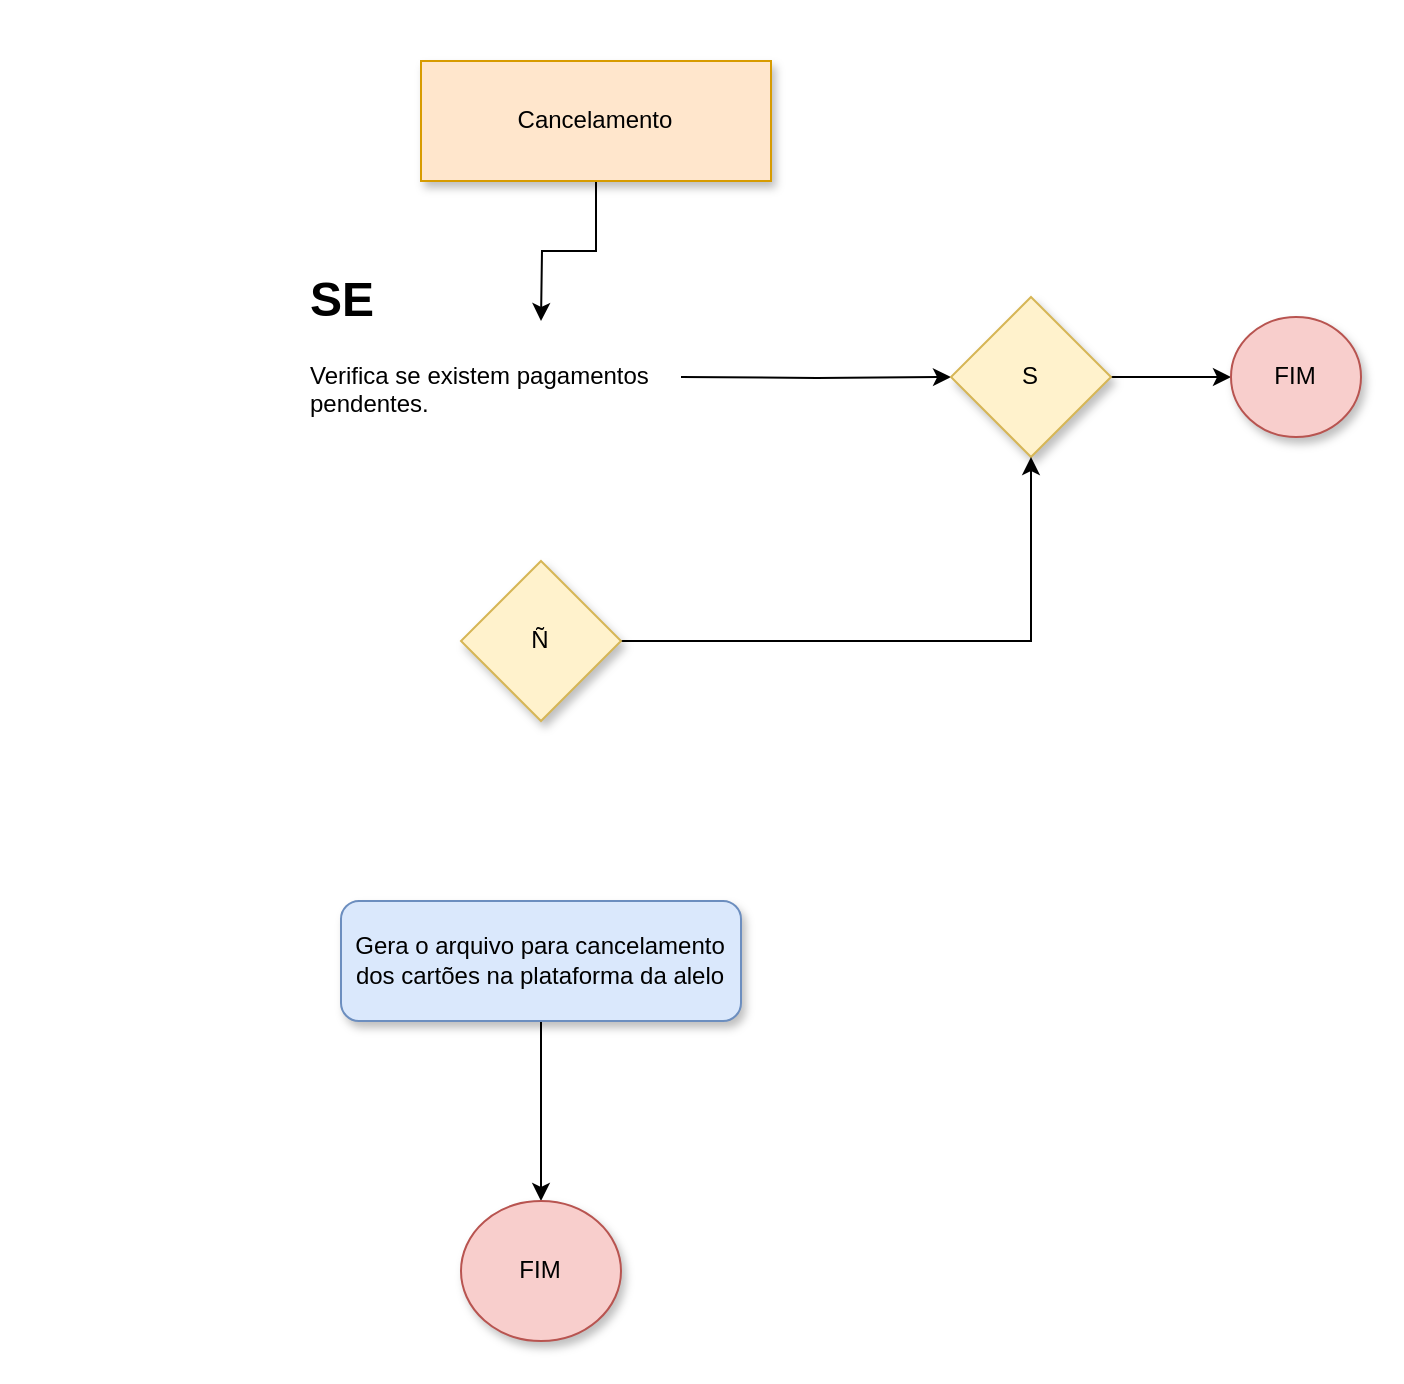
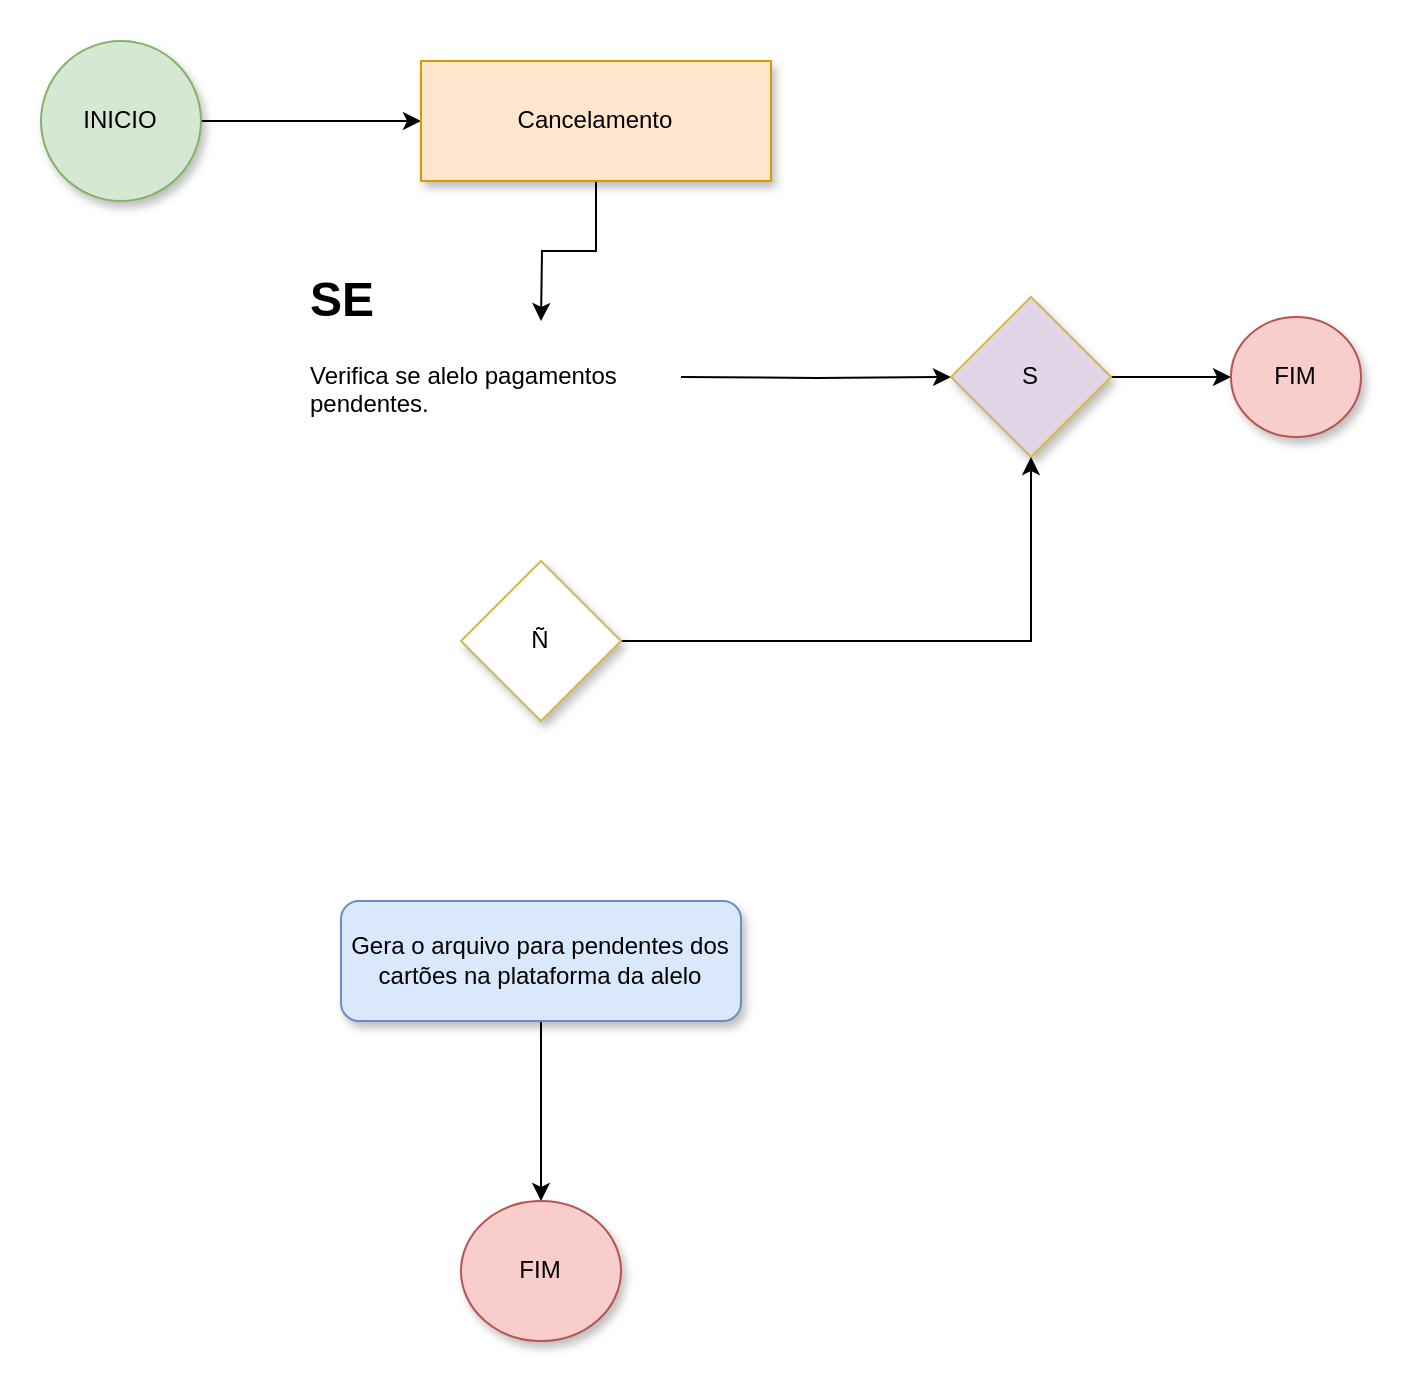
none -> (121, 121)
none -> (304, 121)
(493, 284) -> (493, 284)
(1031, 377) -> (1031, 377)
(541, 641) -> (541, 641)
(541, 961) -> (541, 961)
